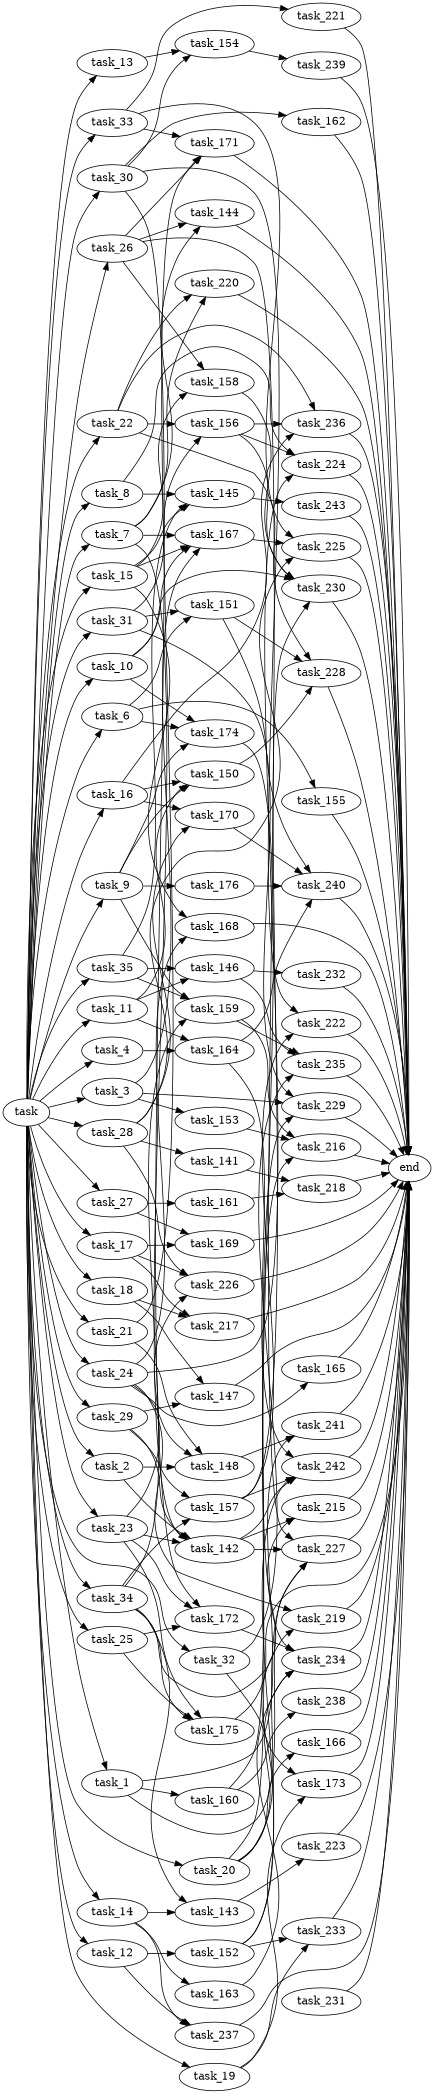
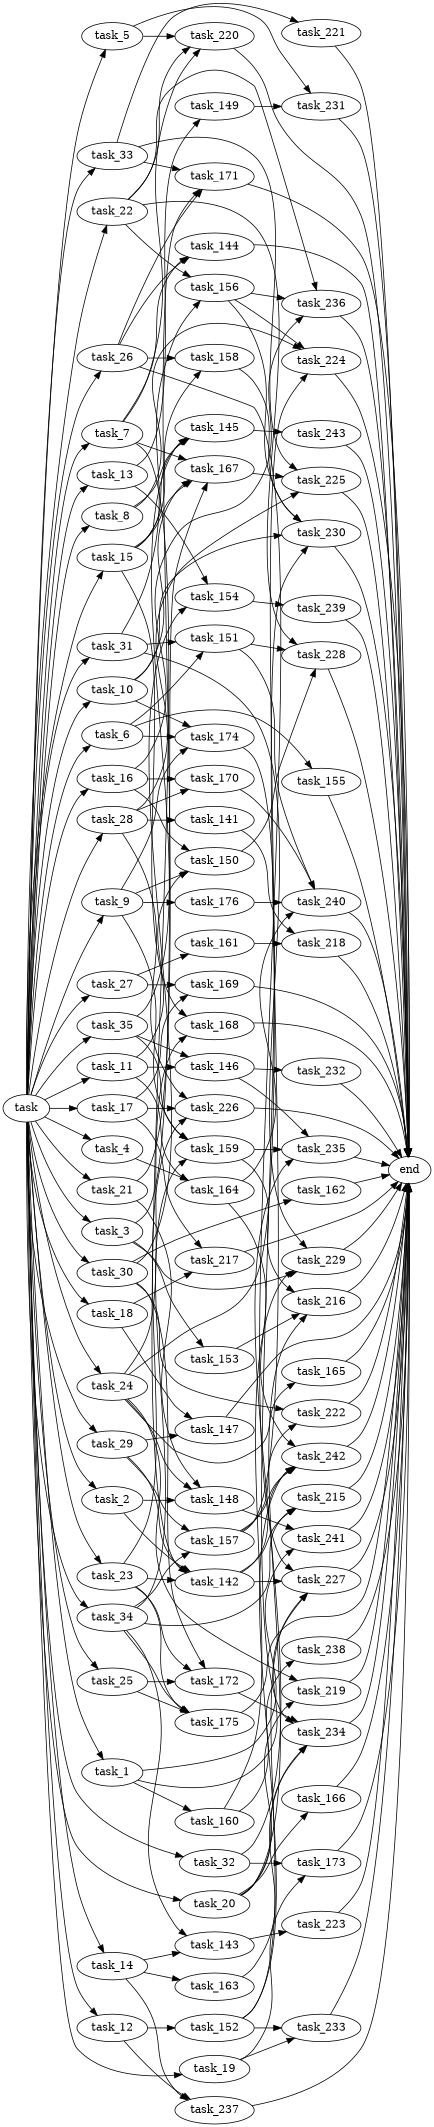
none -> (112, 36)
none -> (215, 106)
